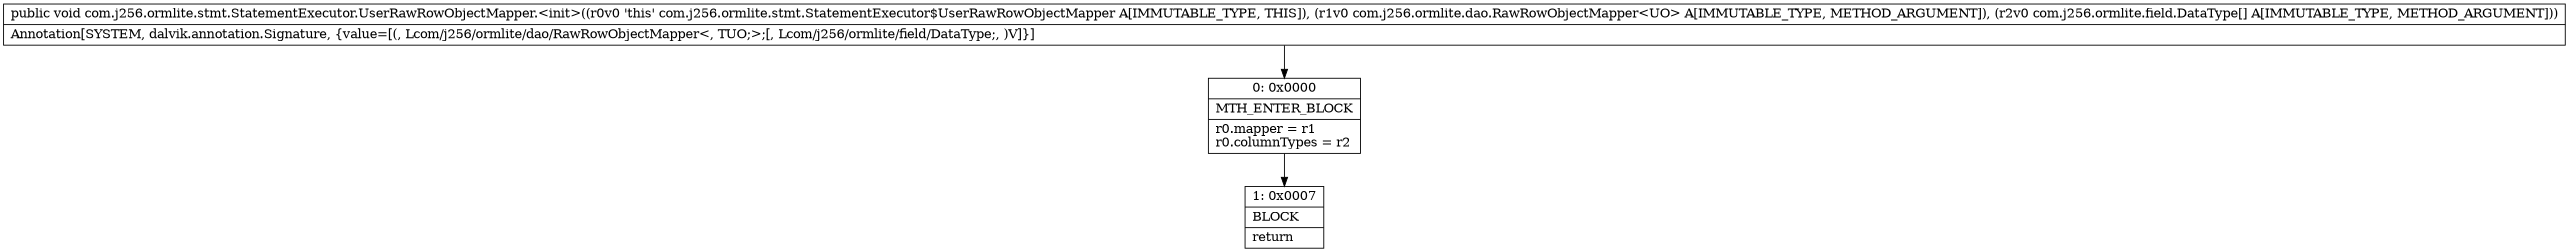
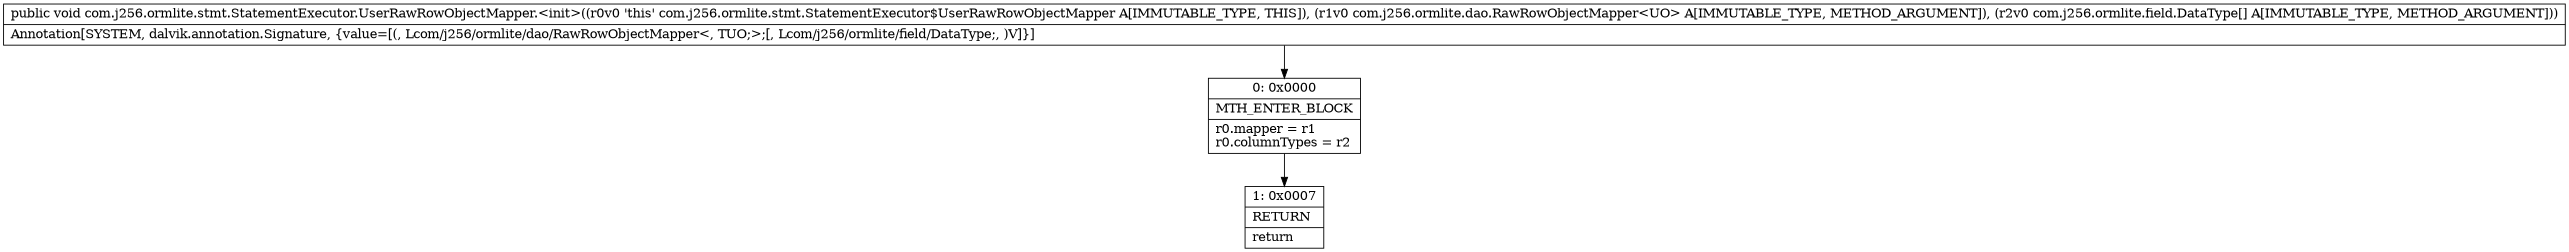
(1275, 217) -> (1281, 217)
